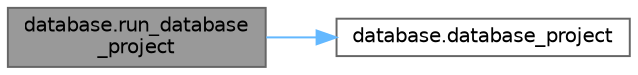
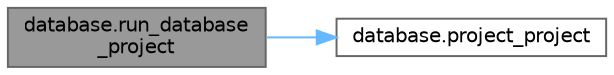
(483, 37) -> (471, 37)
